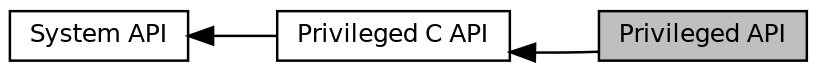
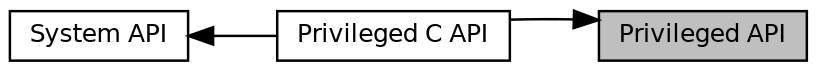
(567, 52) -> (542, 19)
